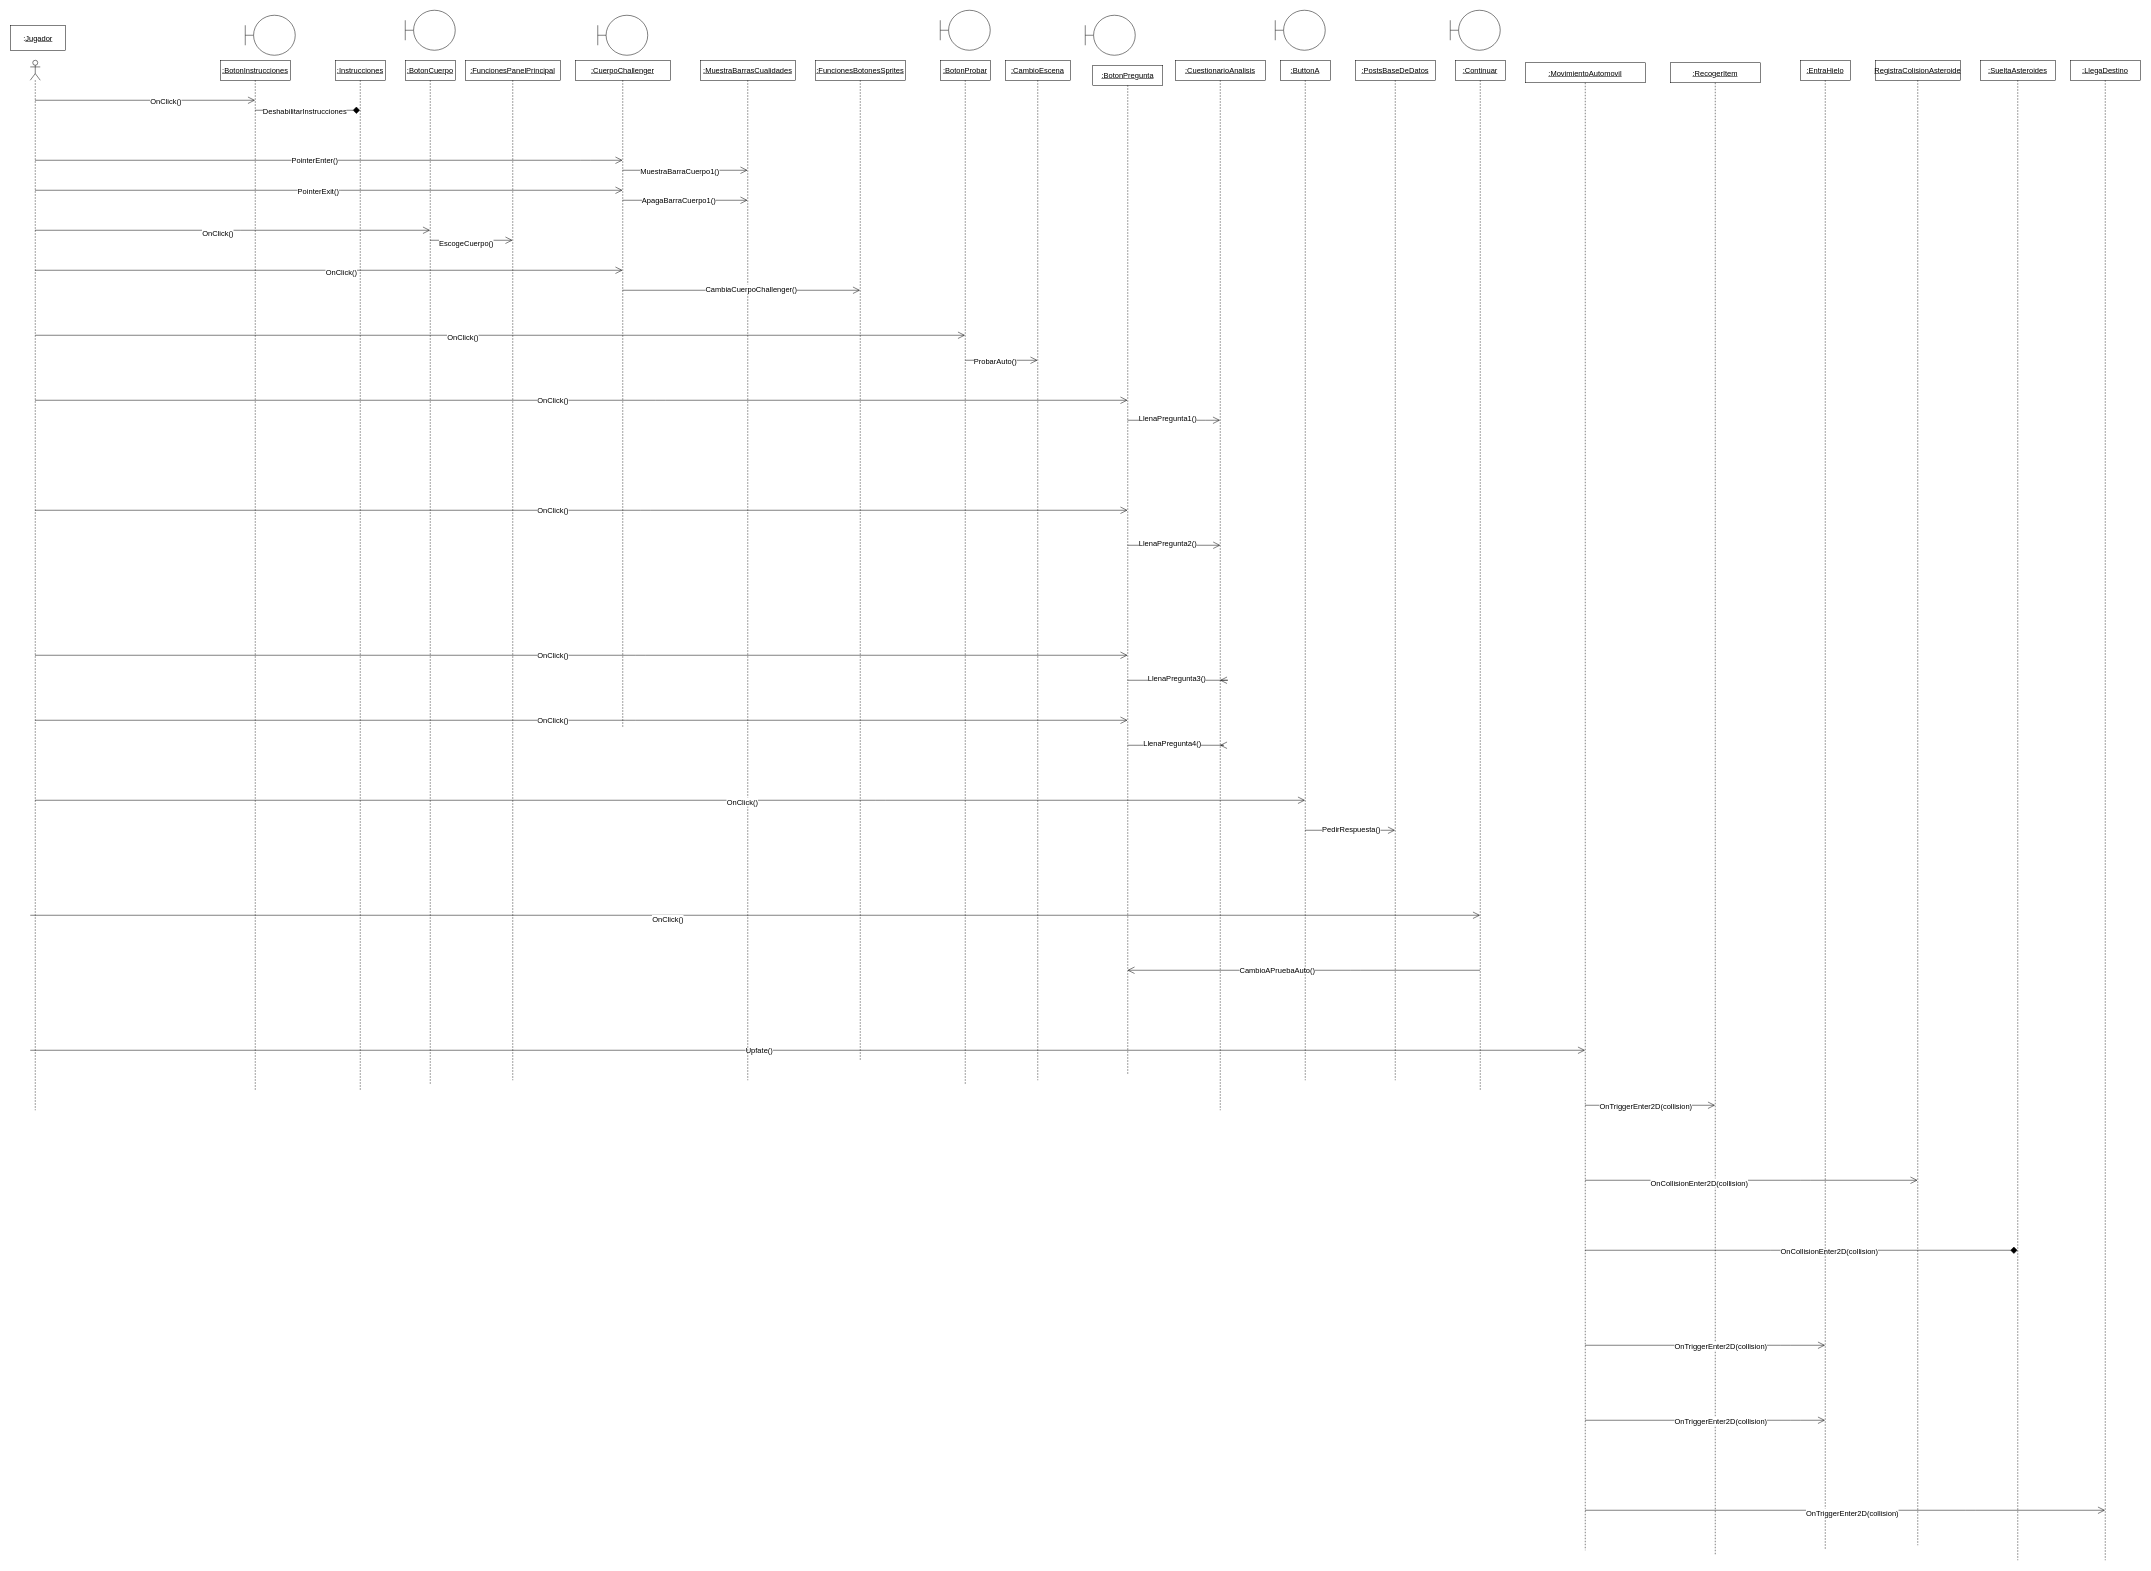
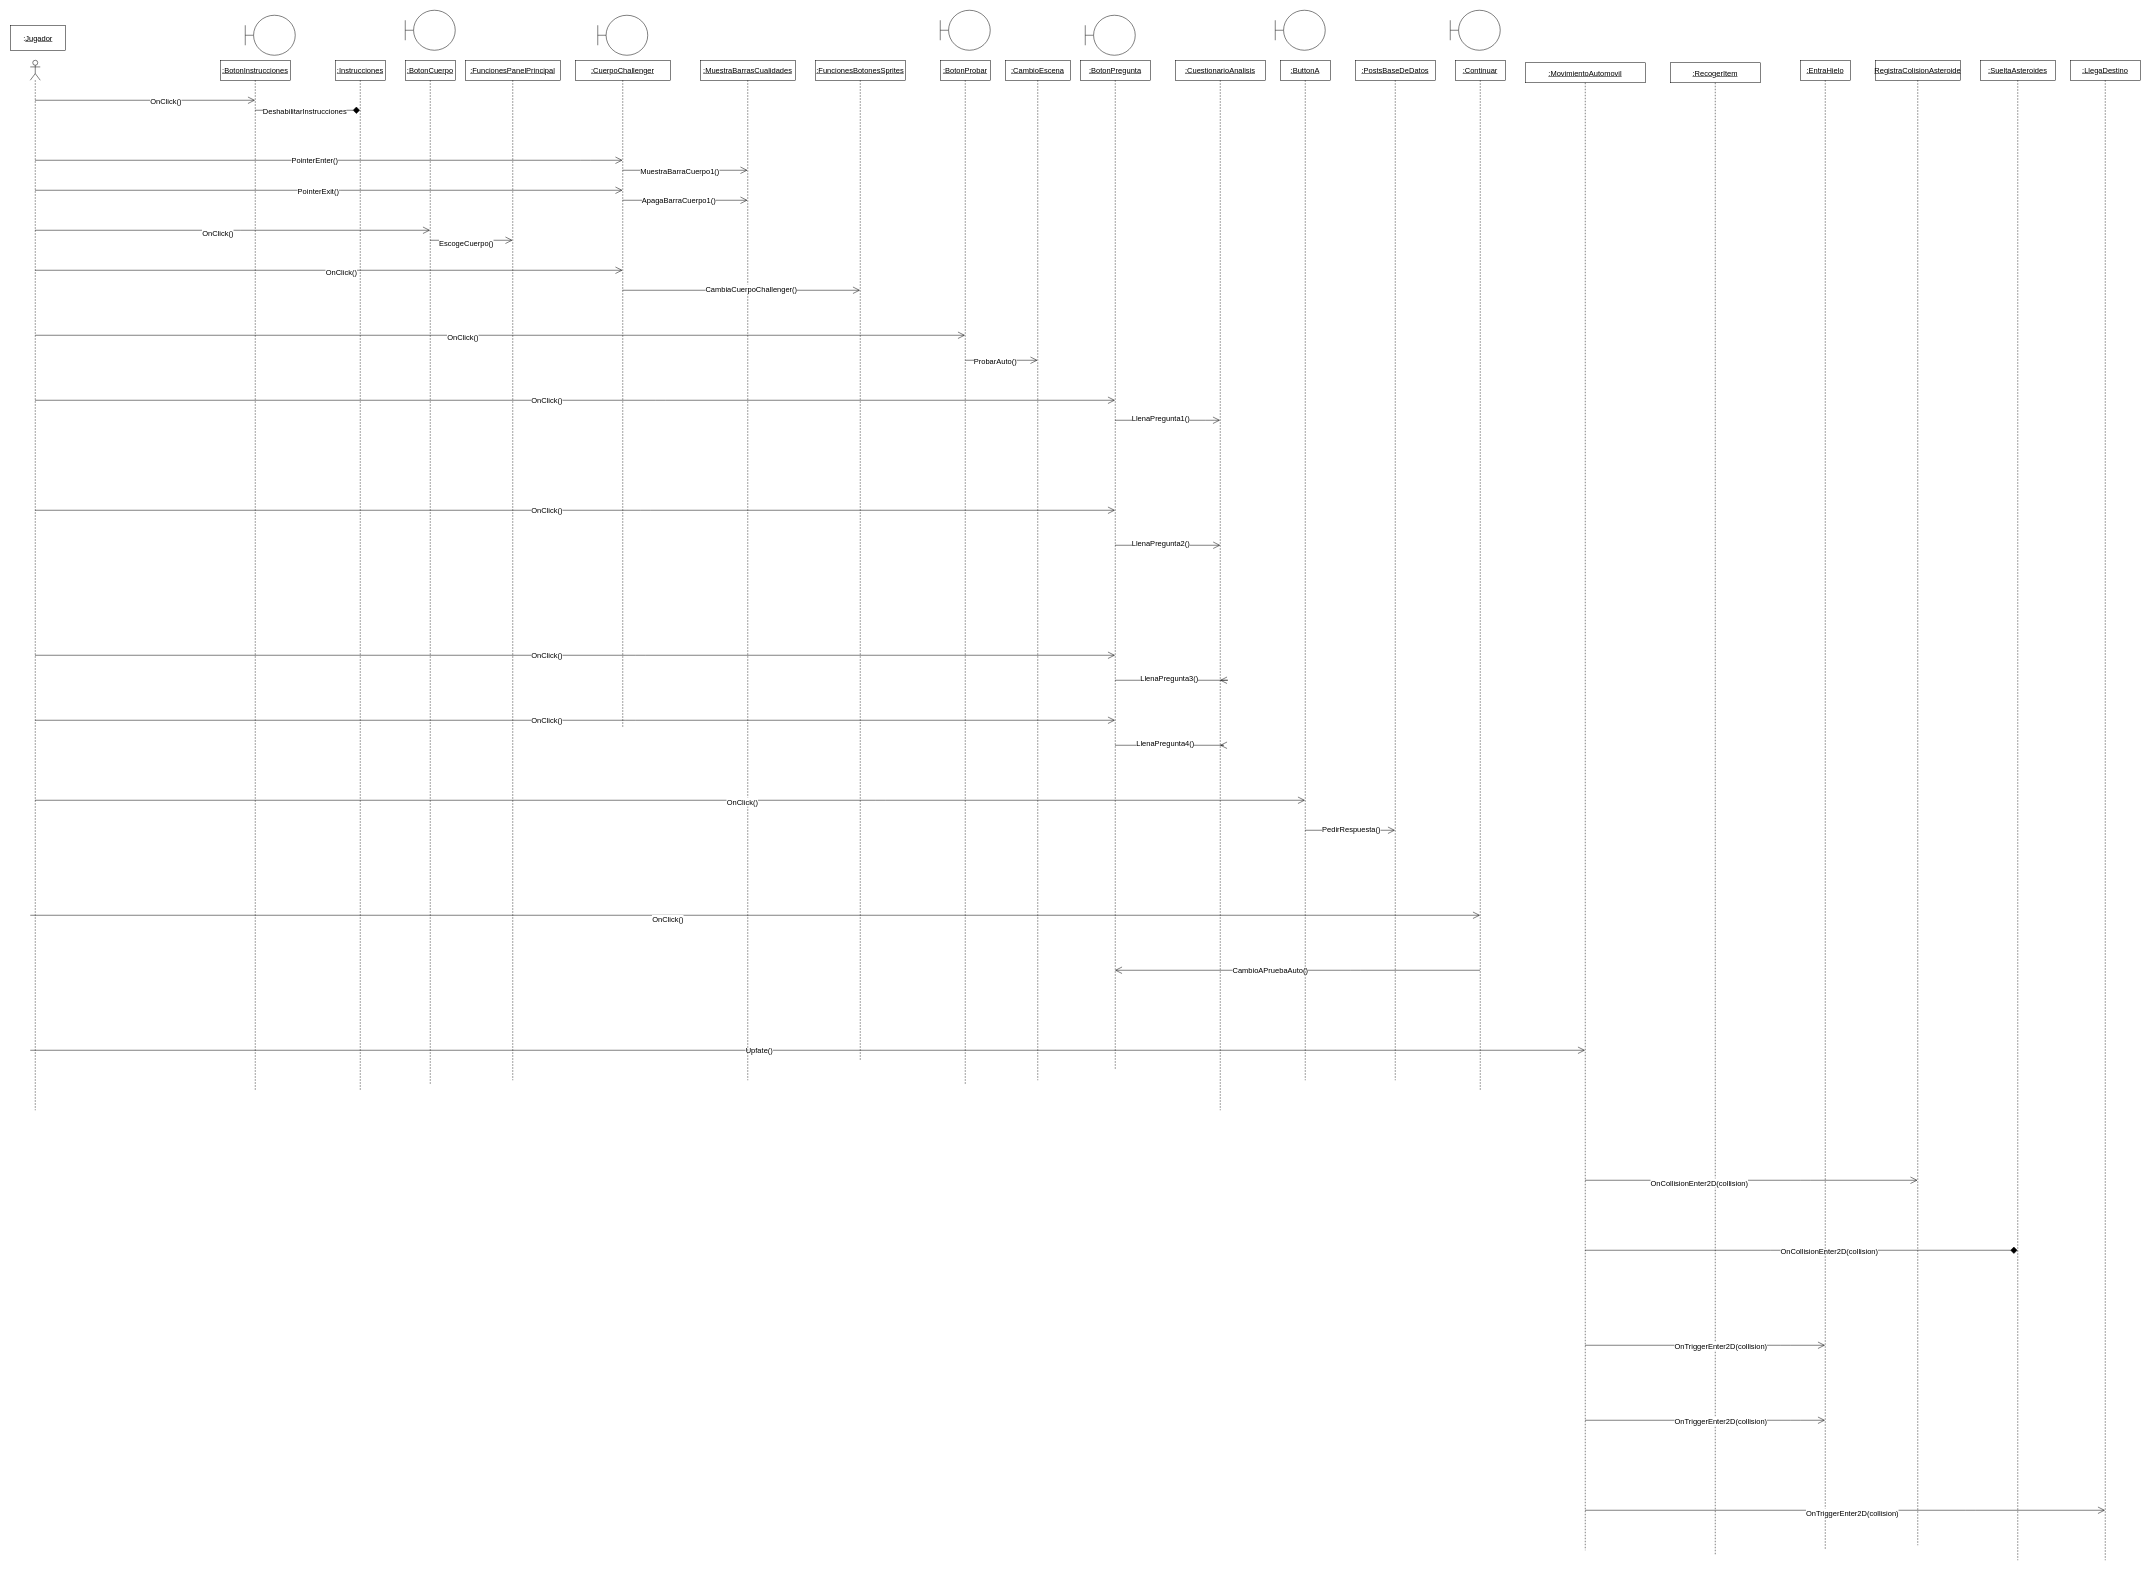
(1128, 570) -> (1115, 565)
(1645, 1105) -> none
